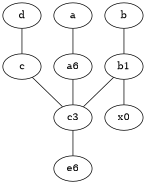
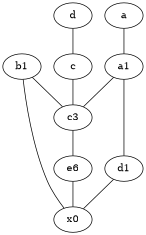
(124, 16) -> none
(73, 67) -> (124, 67)
none -> (124, 169)
none -> (73, 194)
